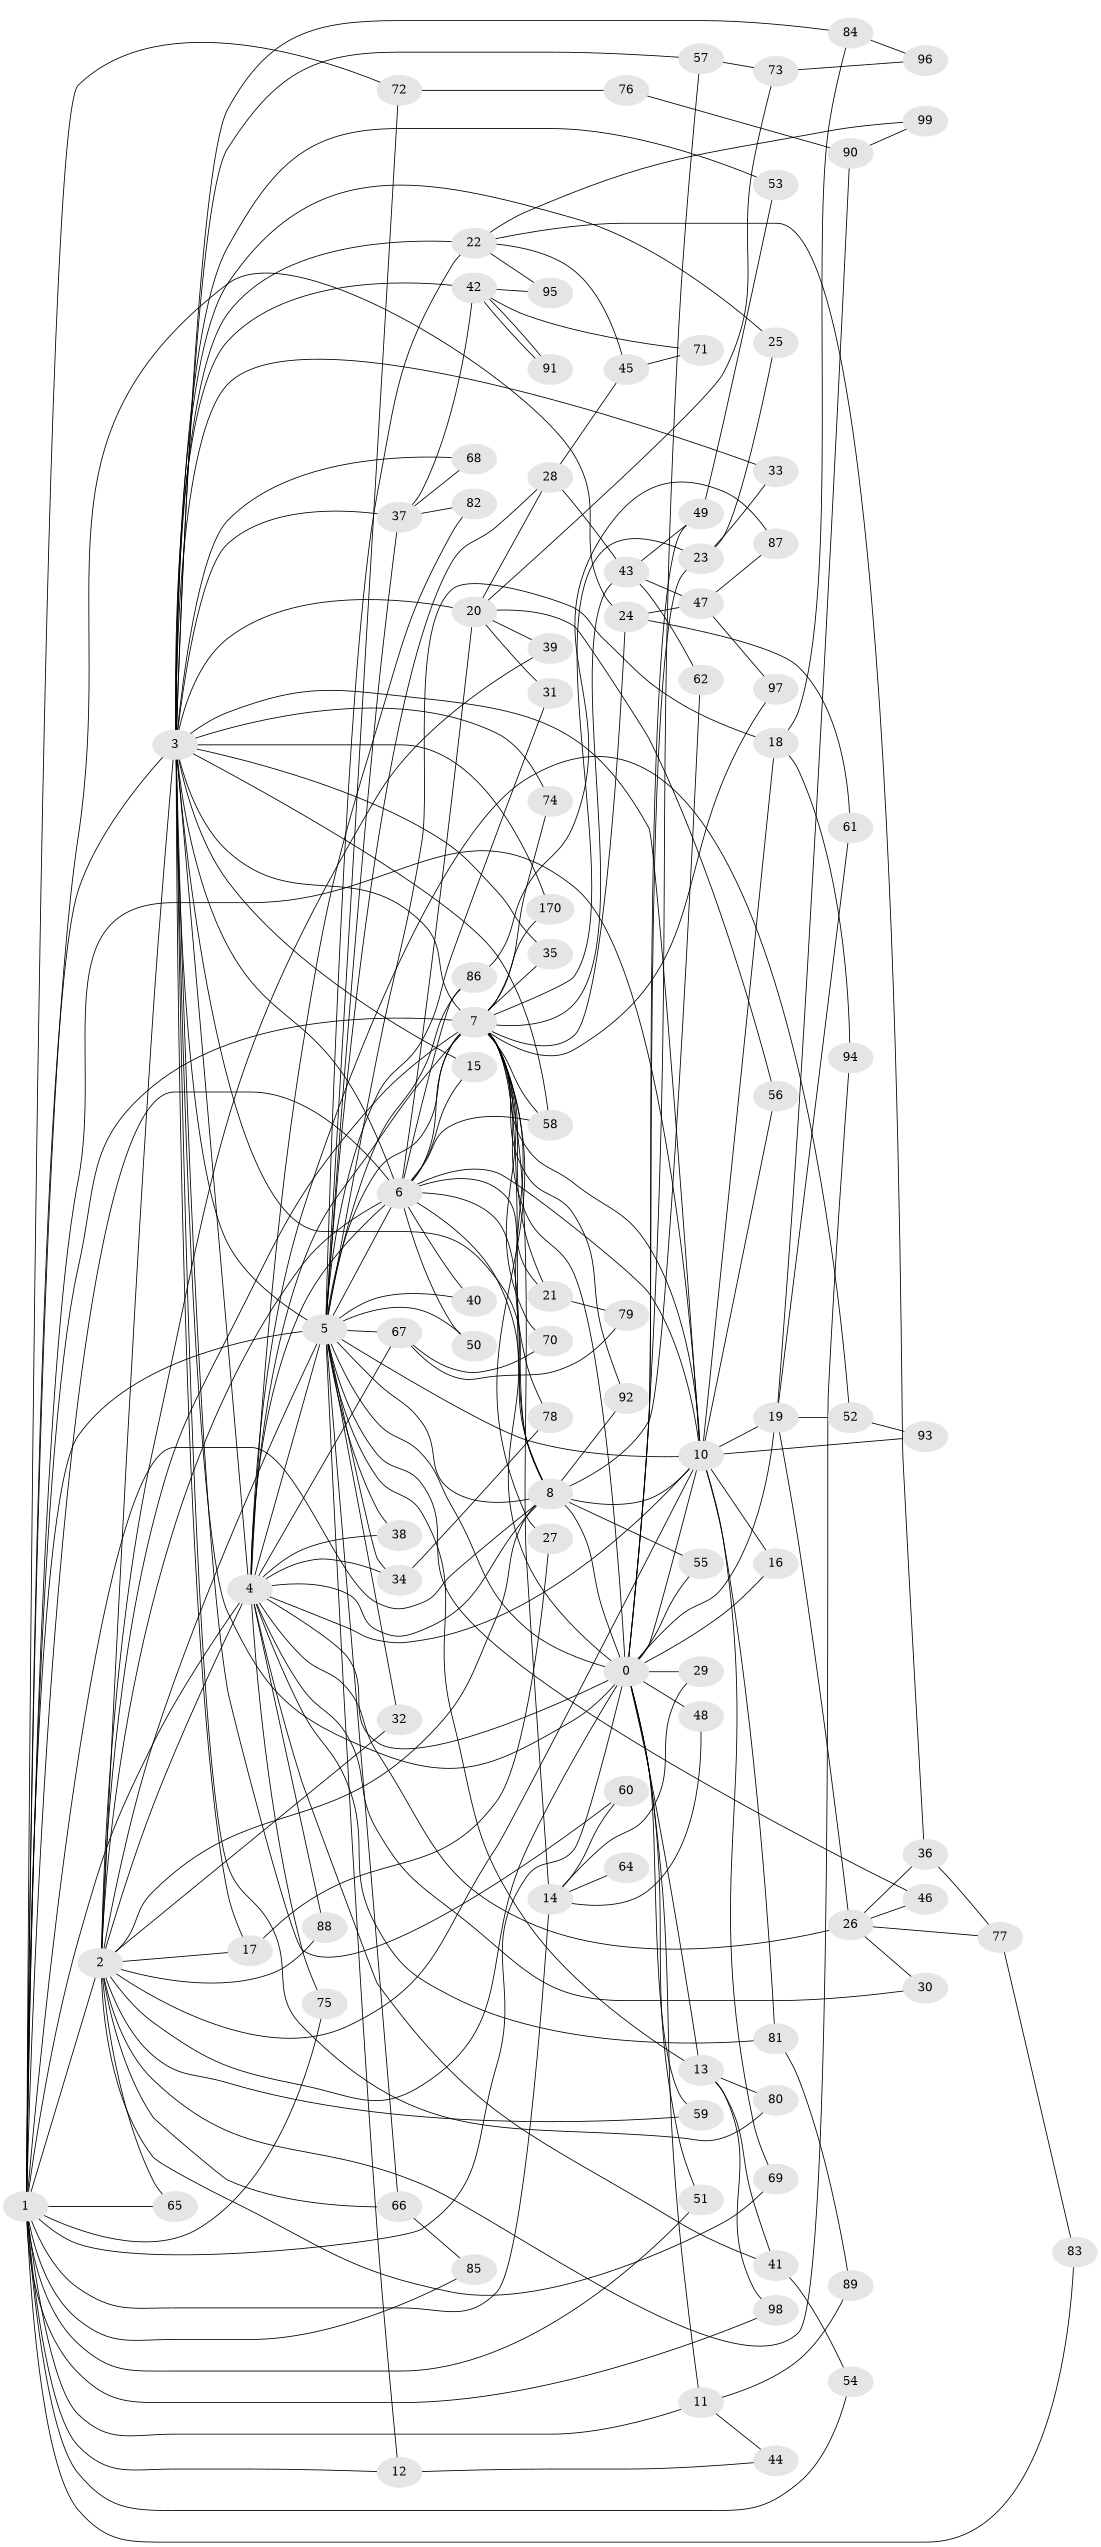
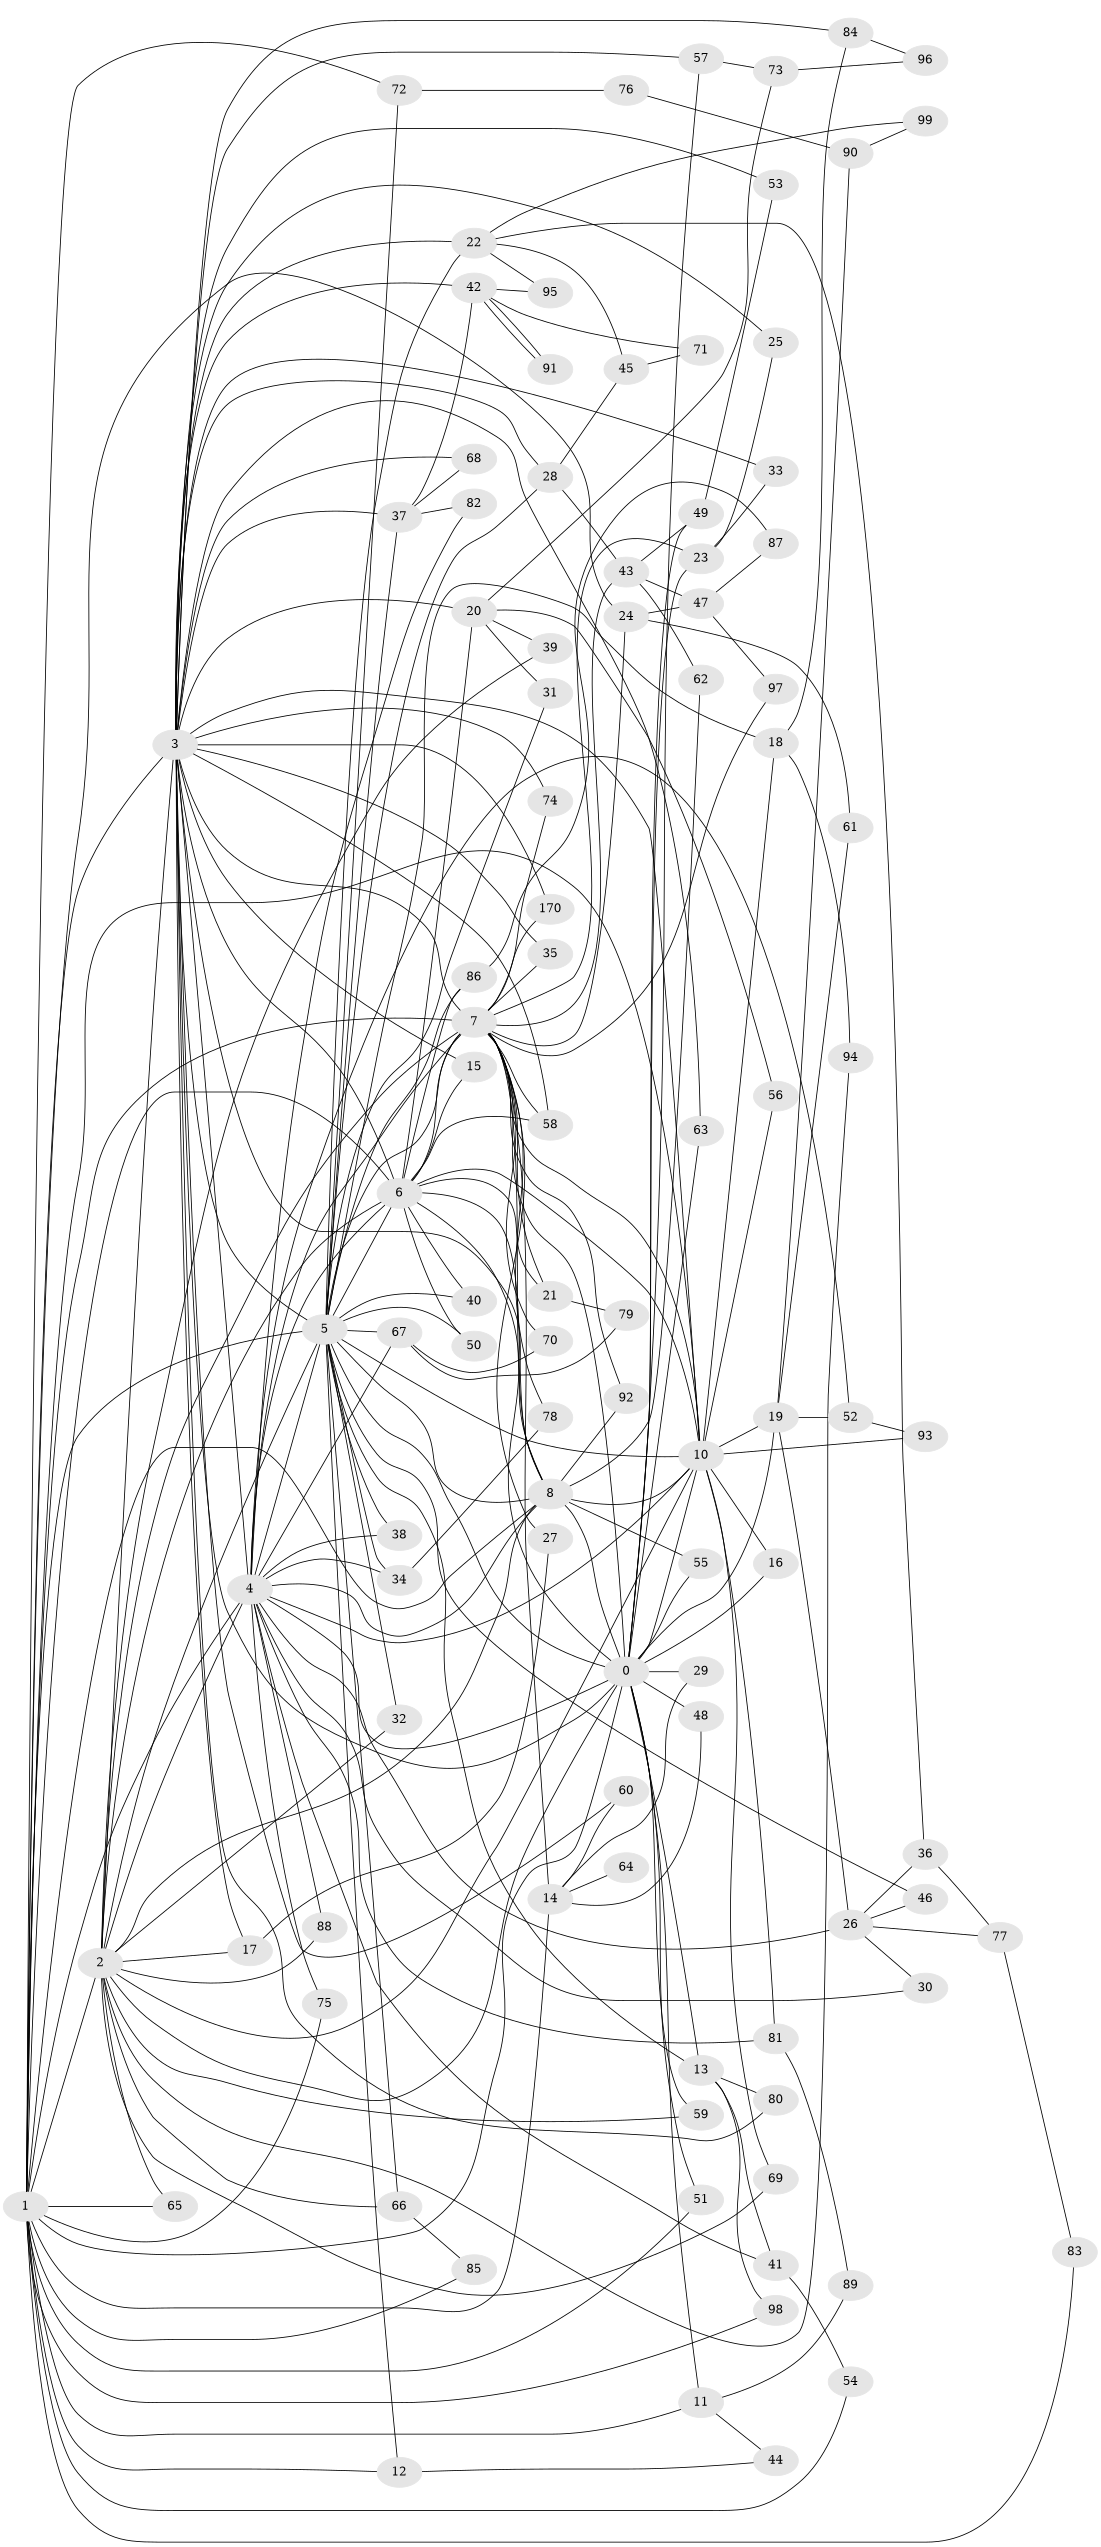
(512, 545) -> (233, 401)
none -> (701, 1131)
